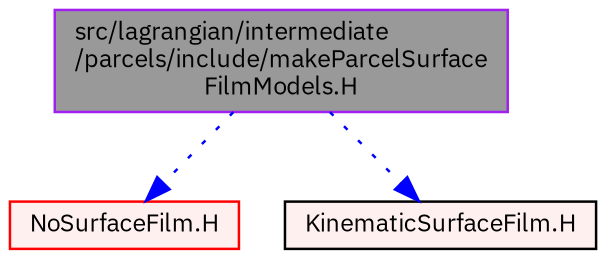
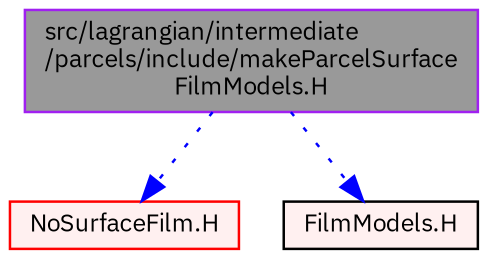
(441, 225) -> (381, 225)
